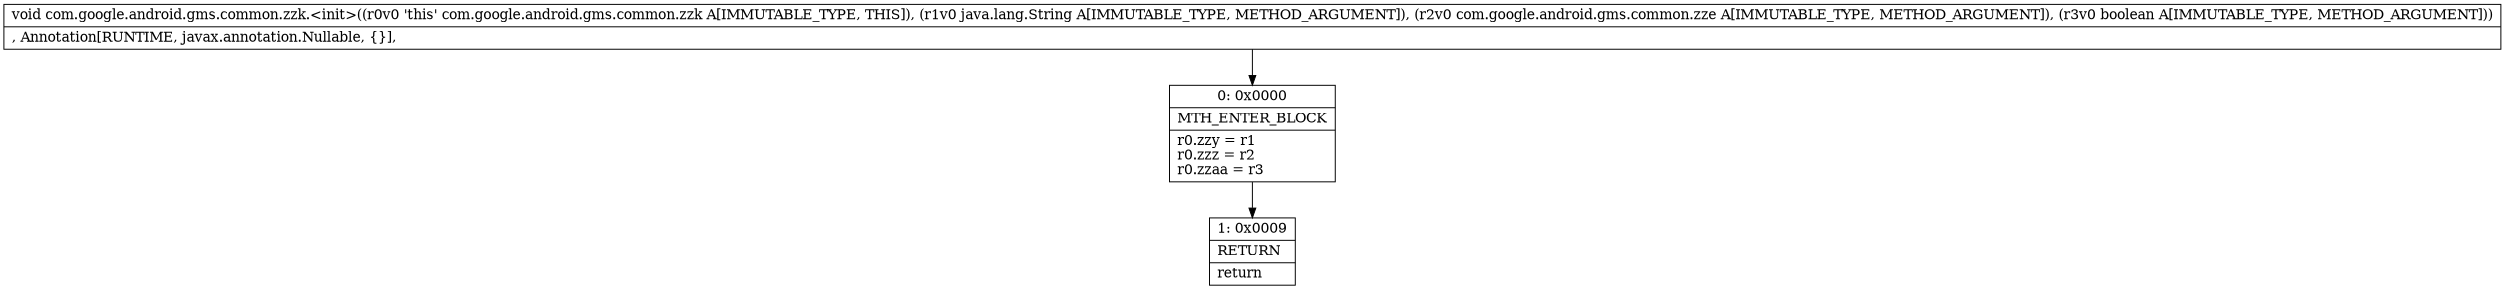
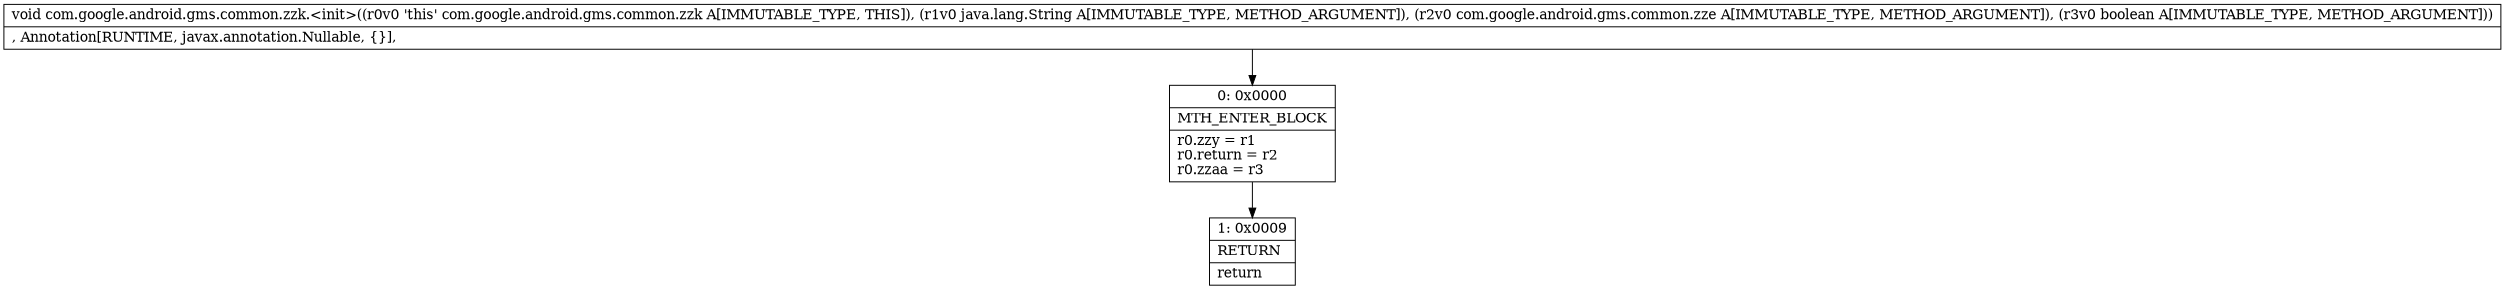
(1216, 156) -> (1228, 156)
